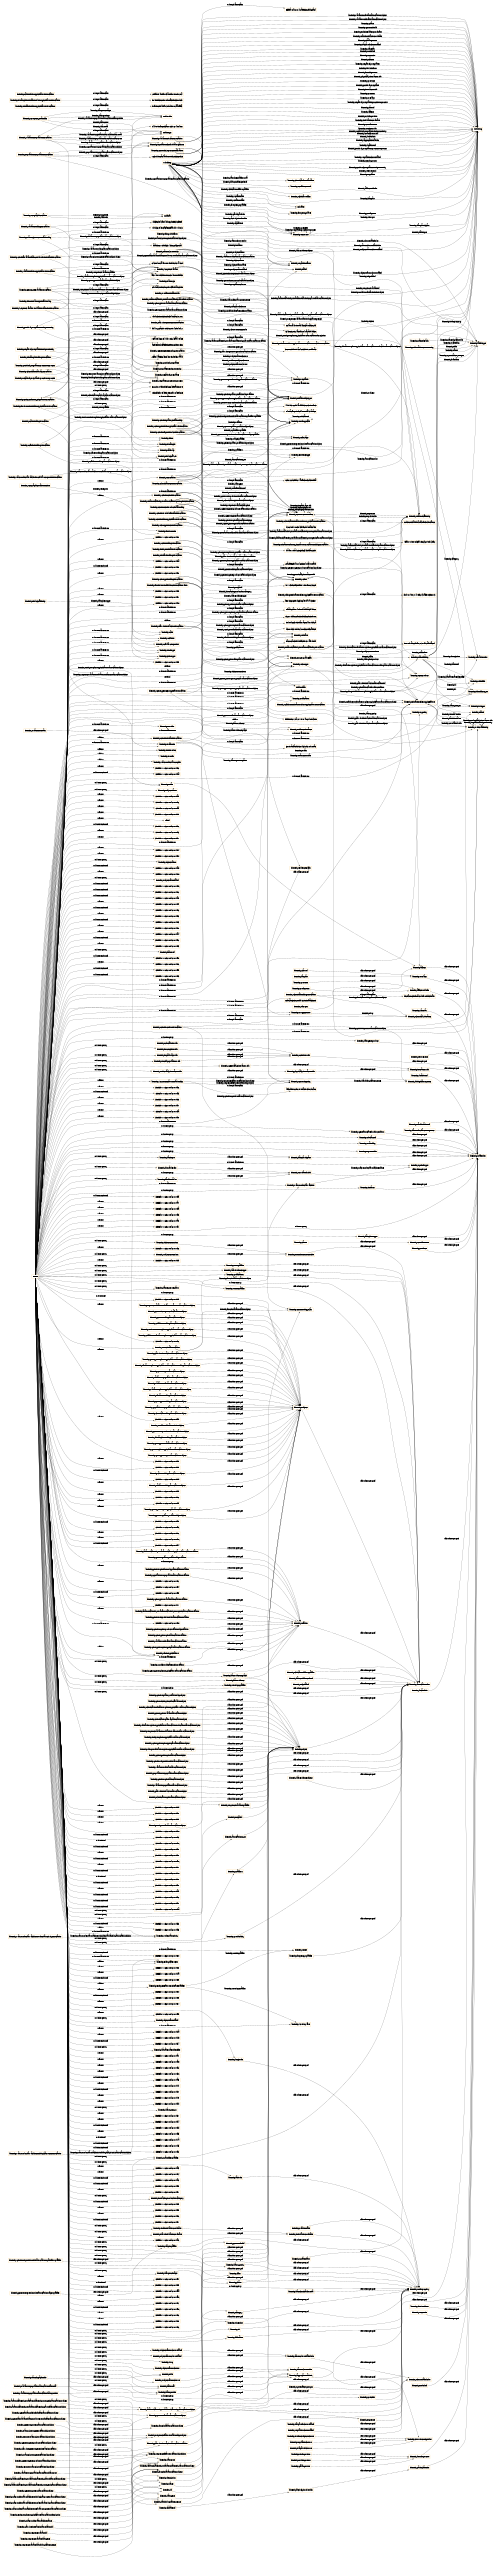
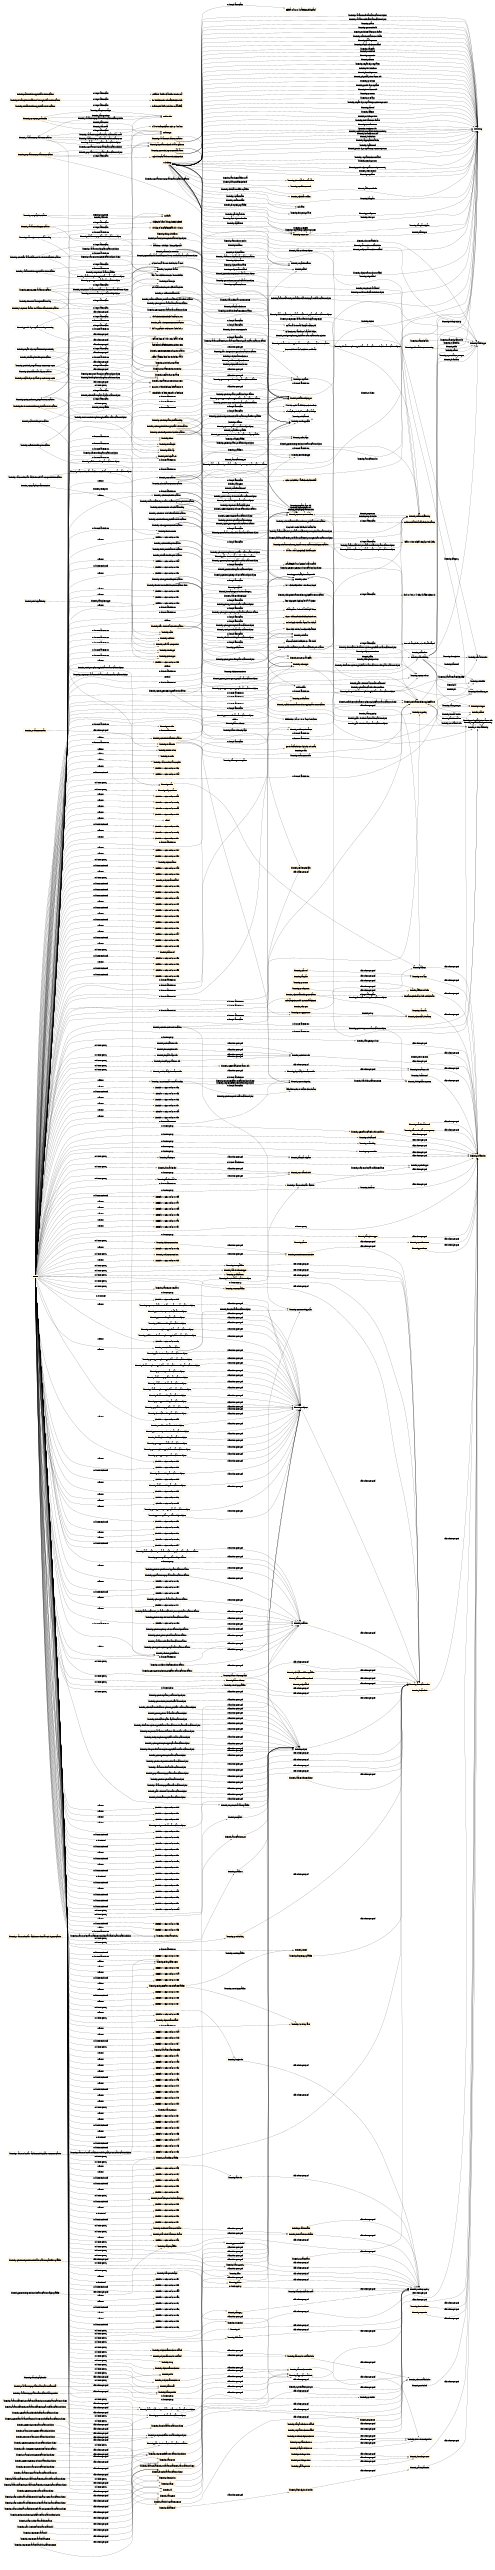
(100, 2214) -> (100, 2214)
